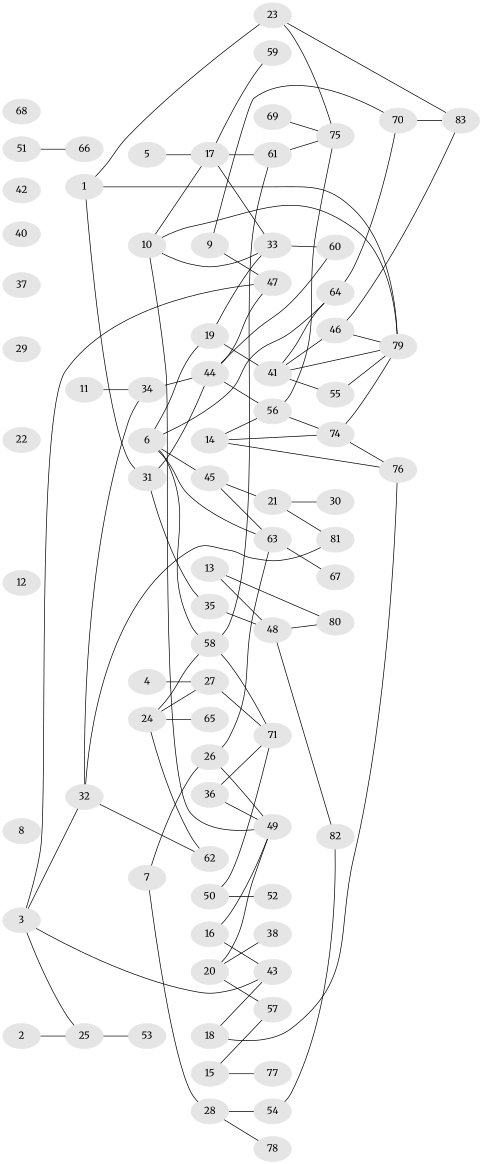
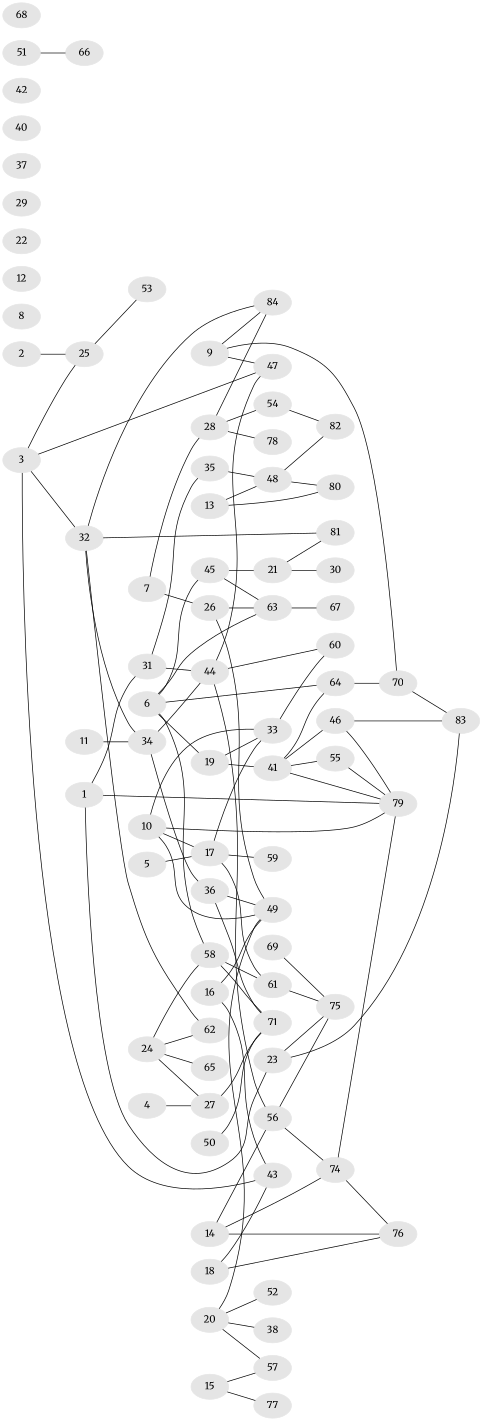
none -> (273, 303)
none -> (170, 820)
(235, 897) -> (241, 1306)
